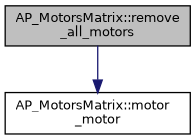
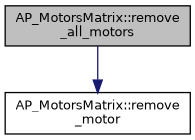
(98, 113) -> (98, 113)
